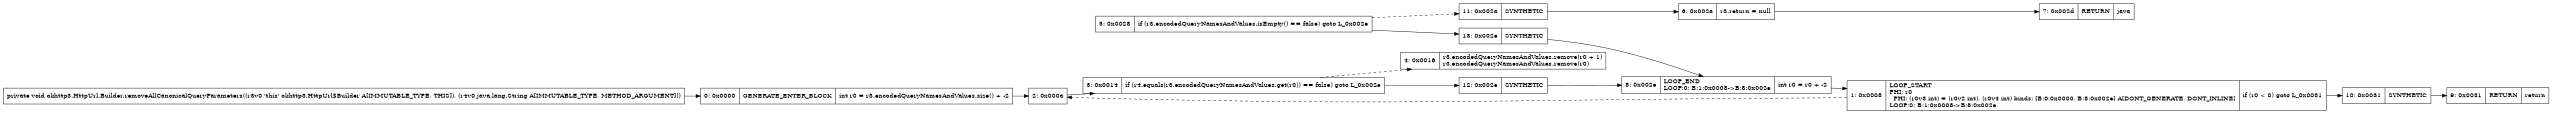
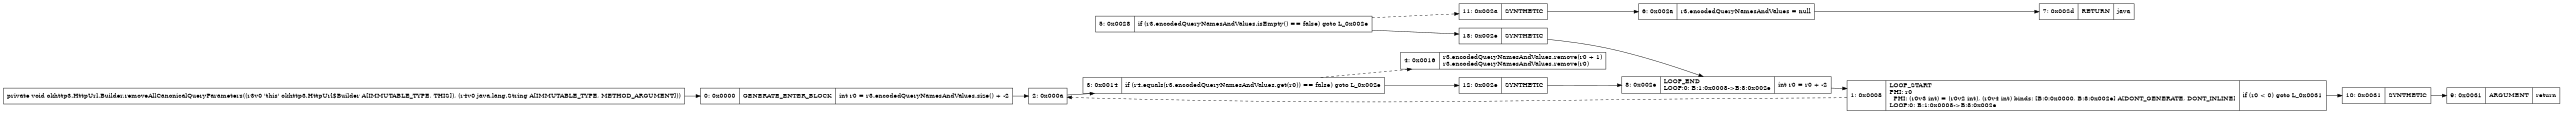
(1746, 11) -> (1746, 11)
(2504, 95) -> (2509, 95)
